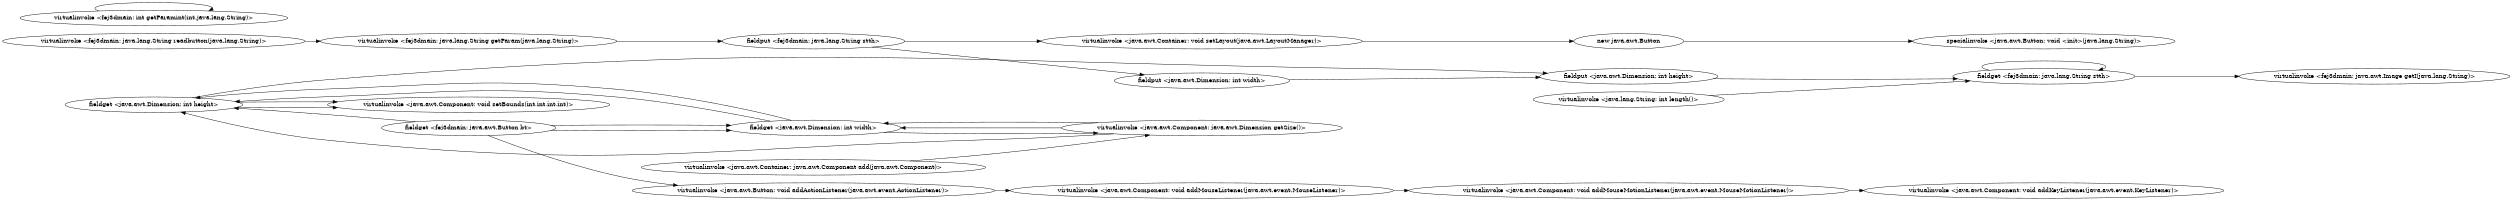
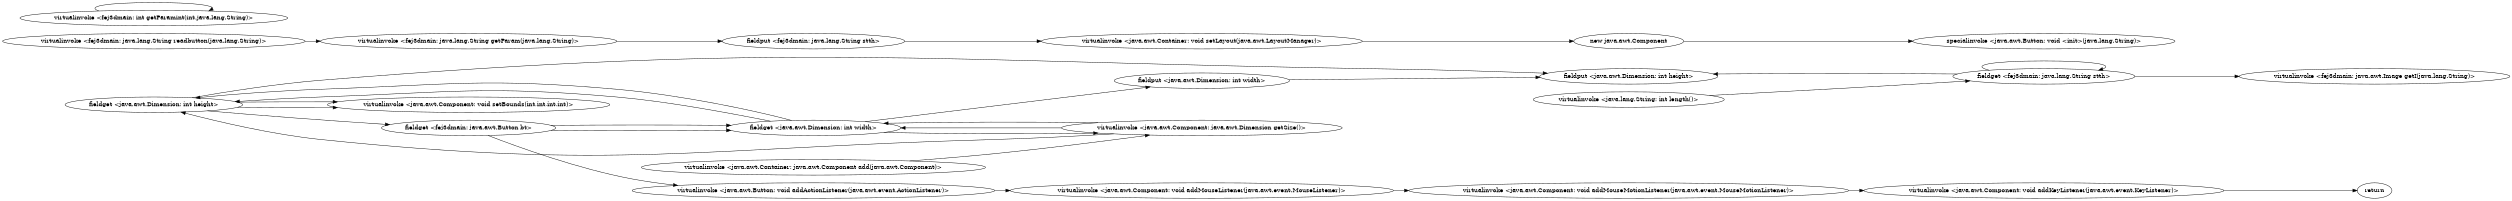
(1629, 41) -> (1629, 41)
(1033, 63) -> (1005, 105)
(1833, 79) -> (1838, 73)
(327, 115) -> (296, 118)
none -> (2375, 191)
